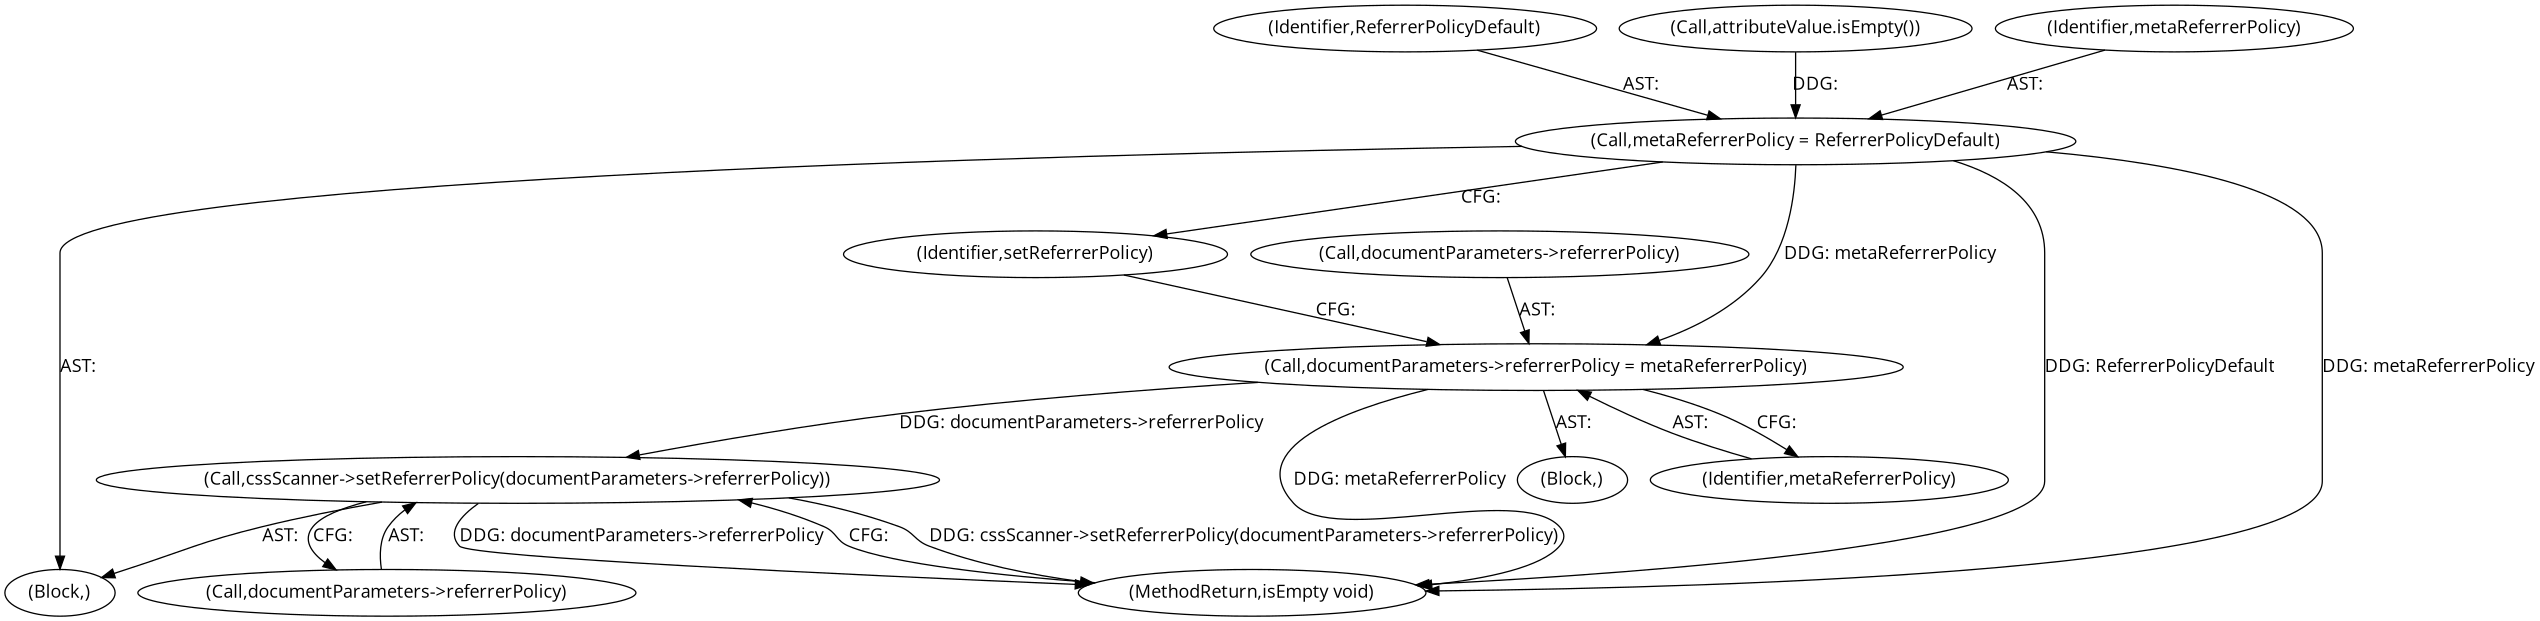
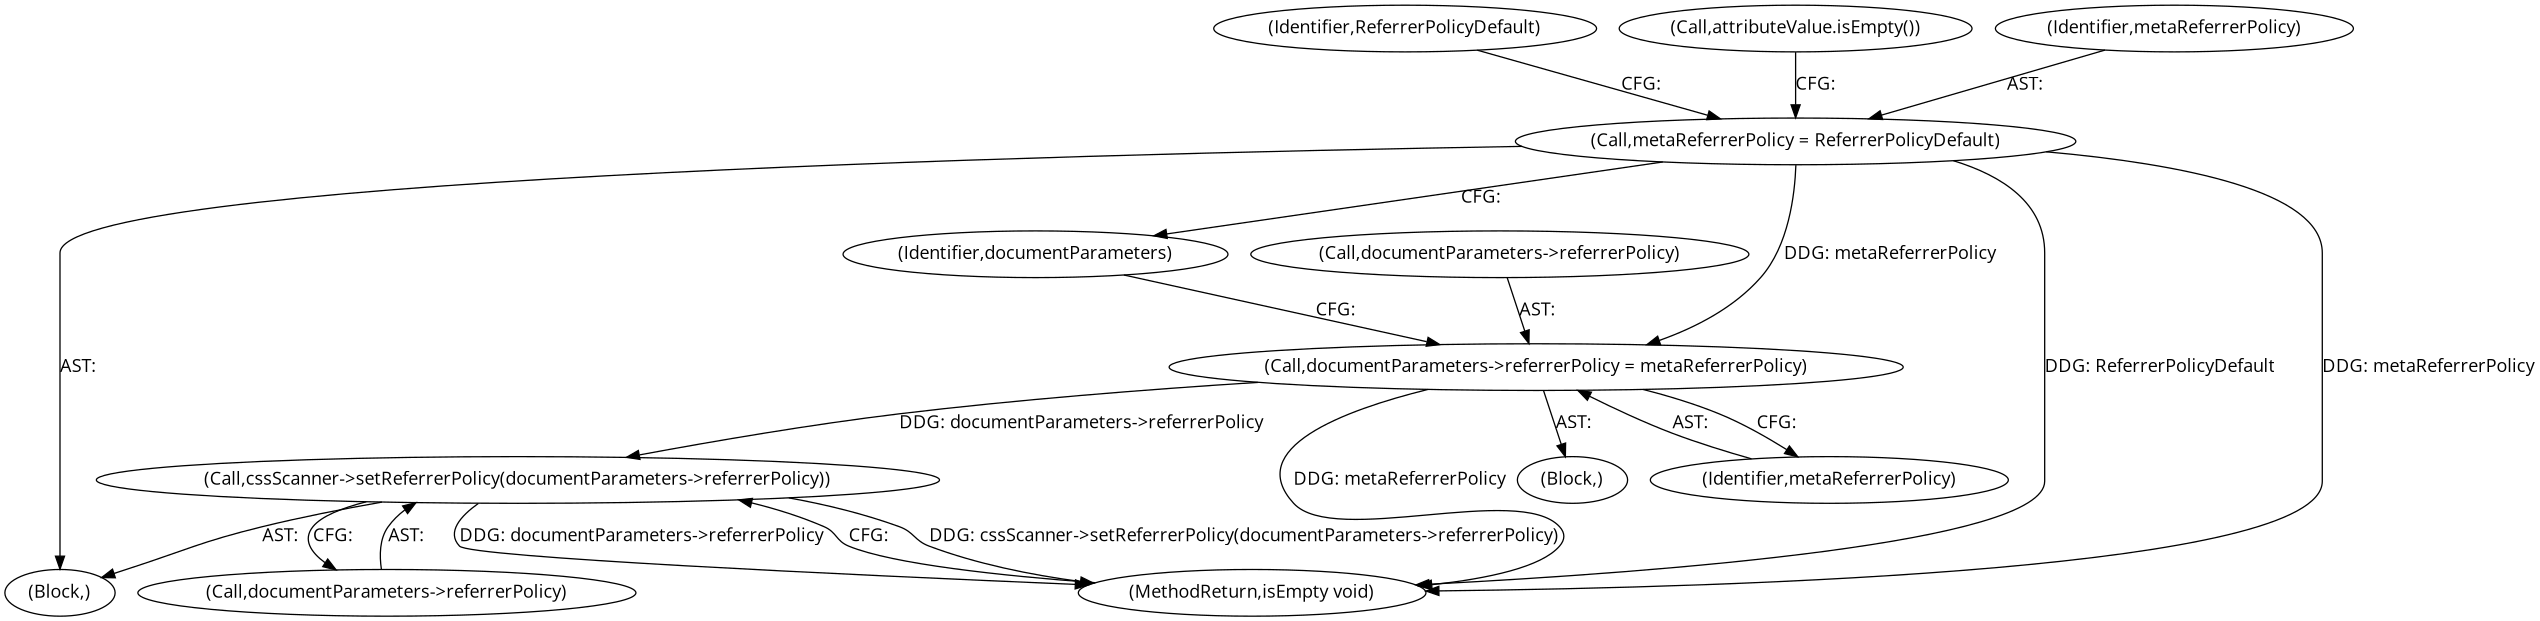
(1644, 85) -> (1644, 85)
(1818, 85) -> (1818, 85)
(1036, 254) -> (1036, 254)
